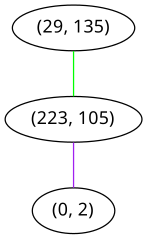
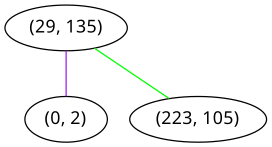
(74, 165) -> (66, 74)
